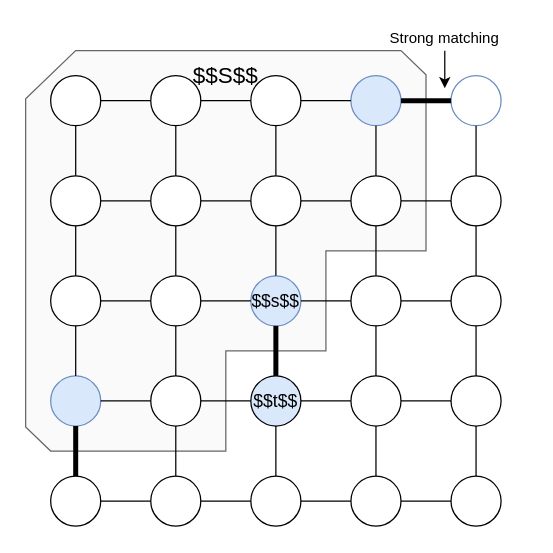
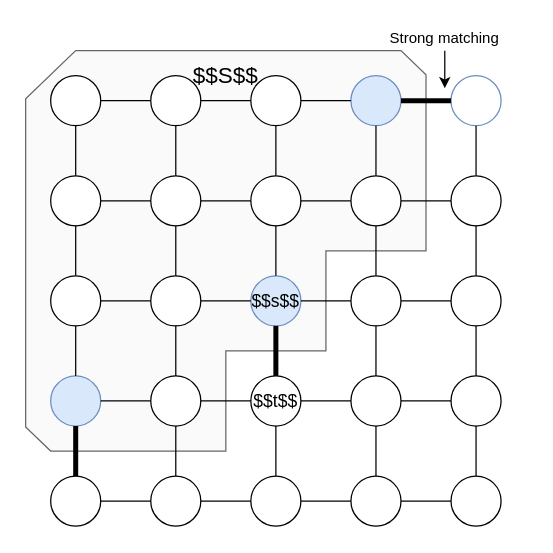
(276, 401) -> (276, 401)
